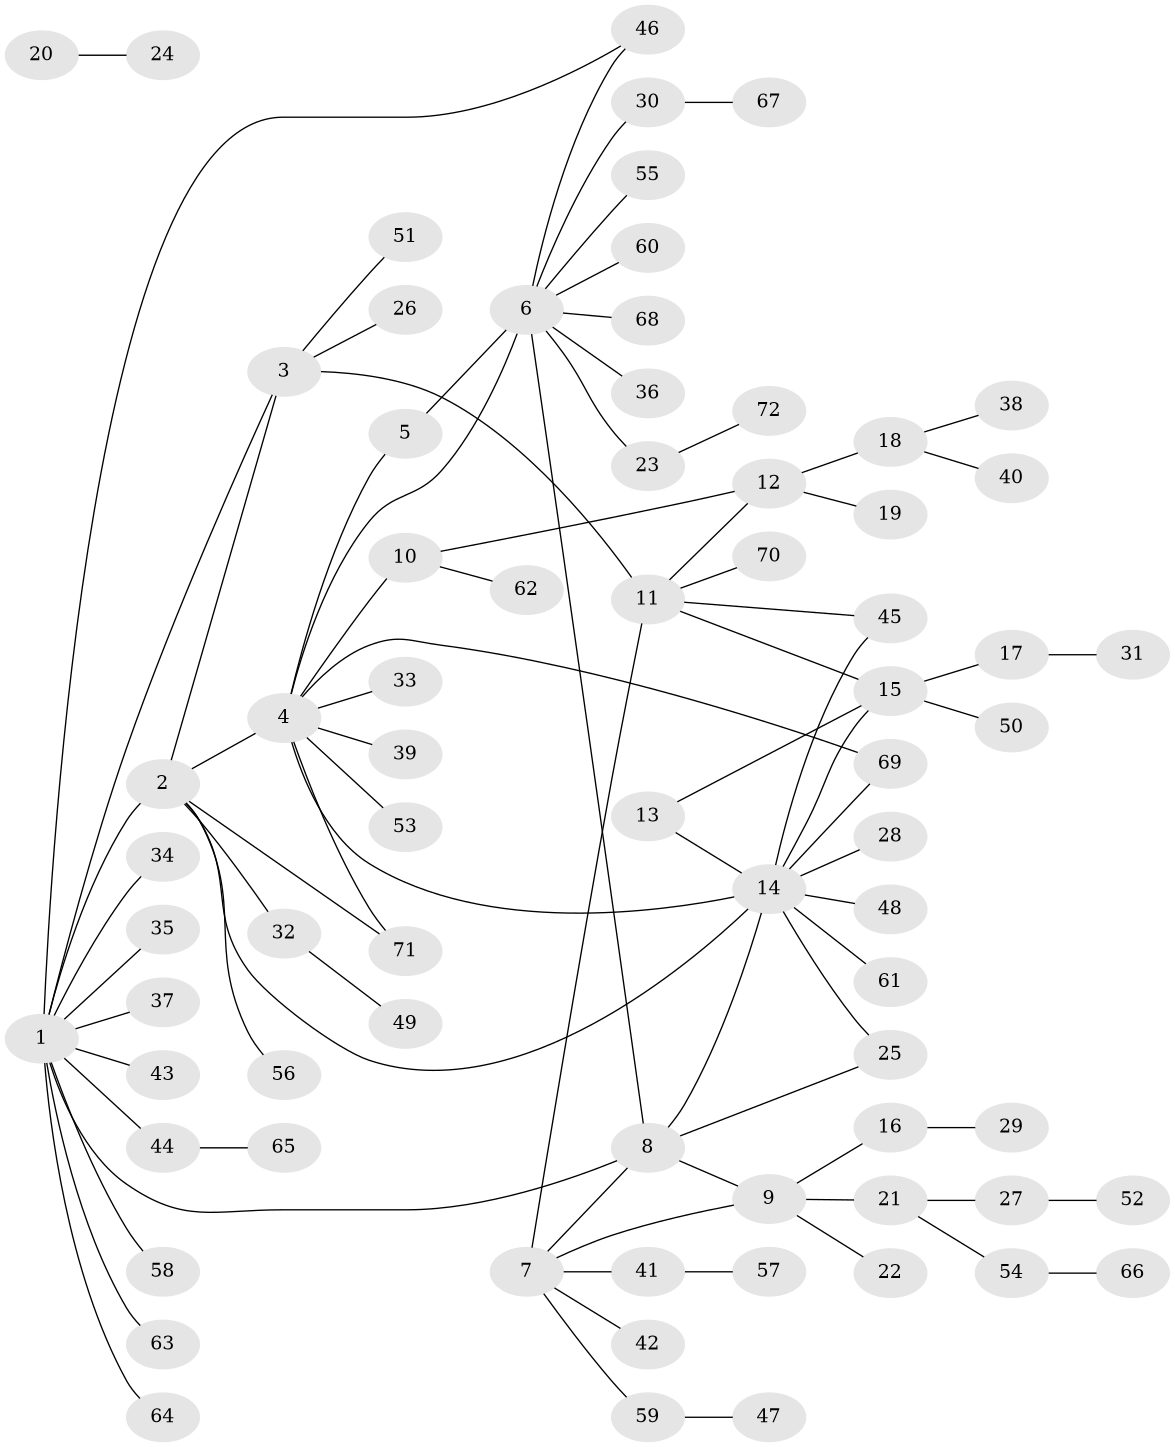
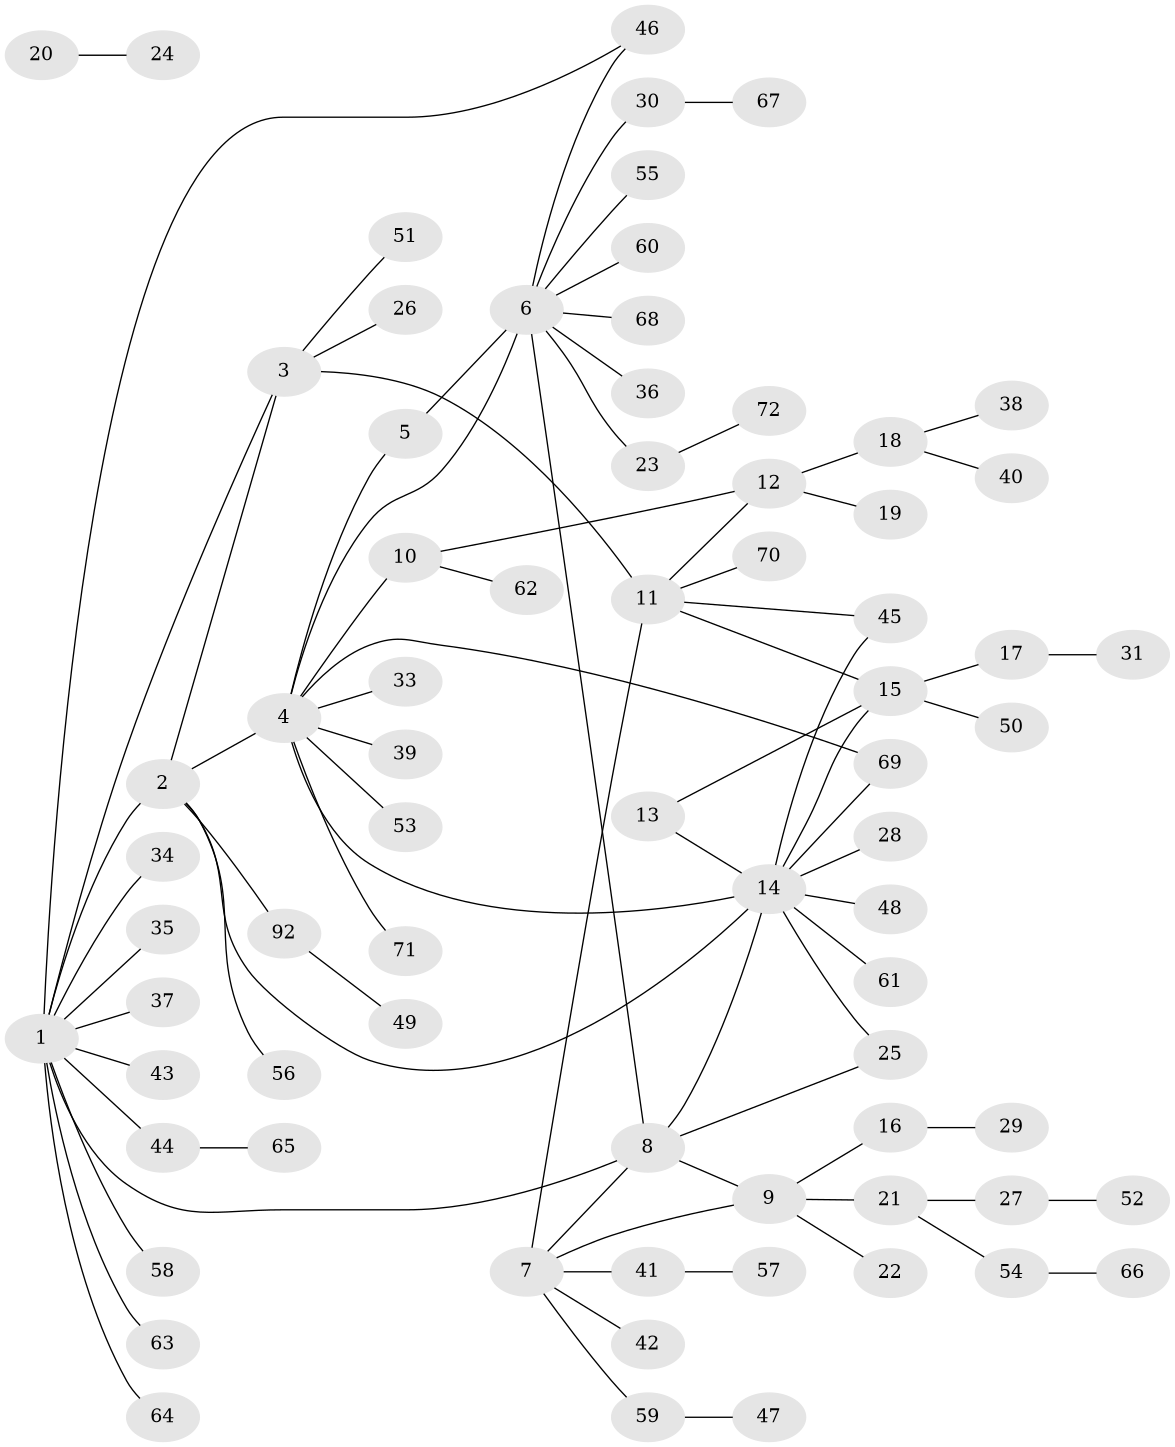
(284, 868) -> none
(284, 934) -> (284, 934)
